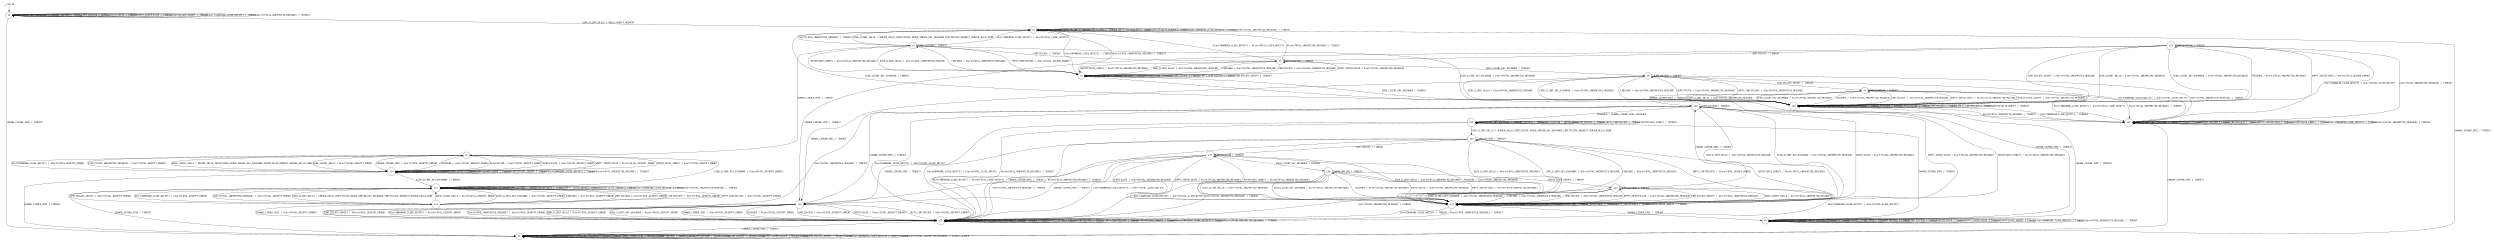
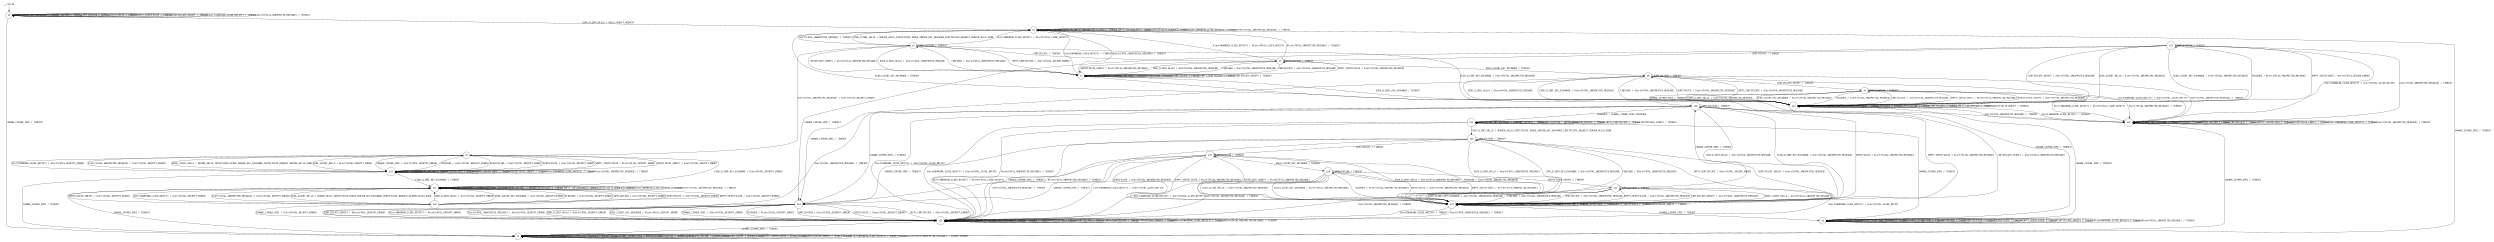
(815, 98) -> (836, 98)
